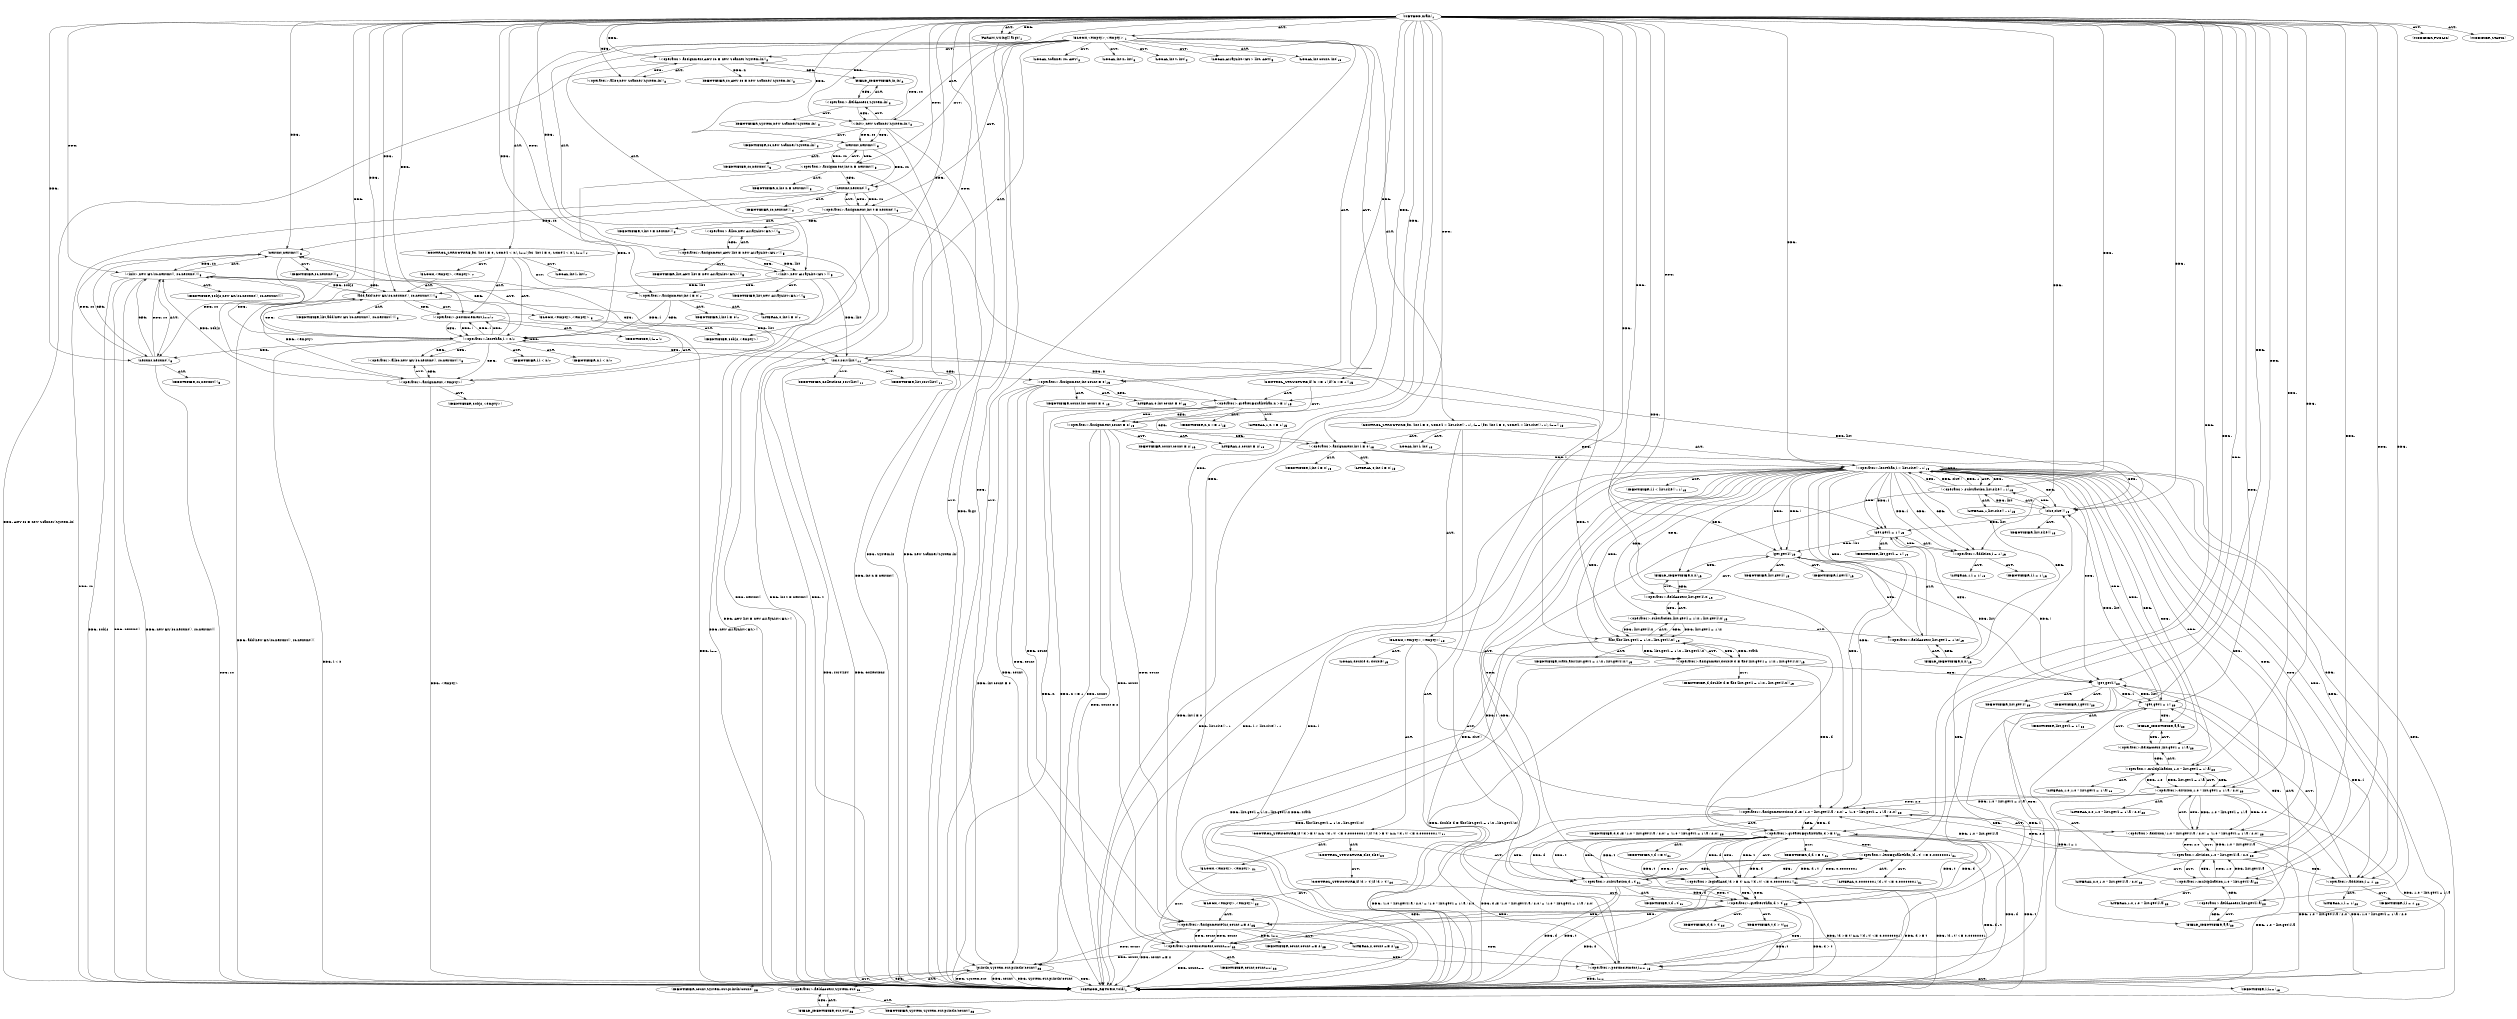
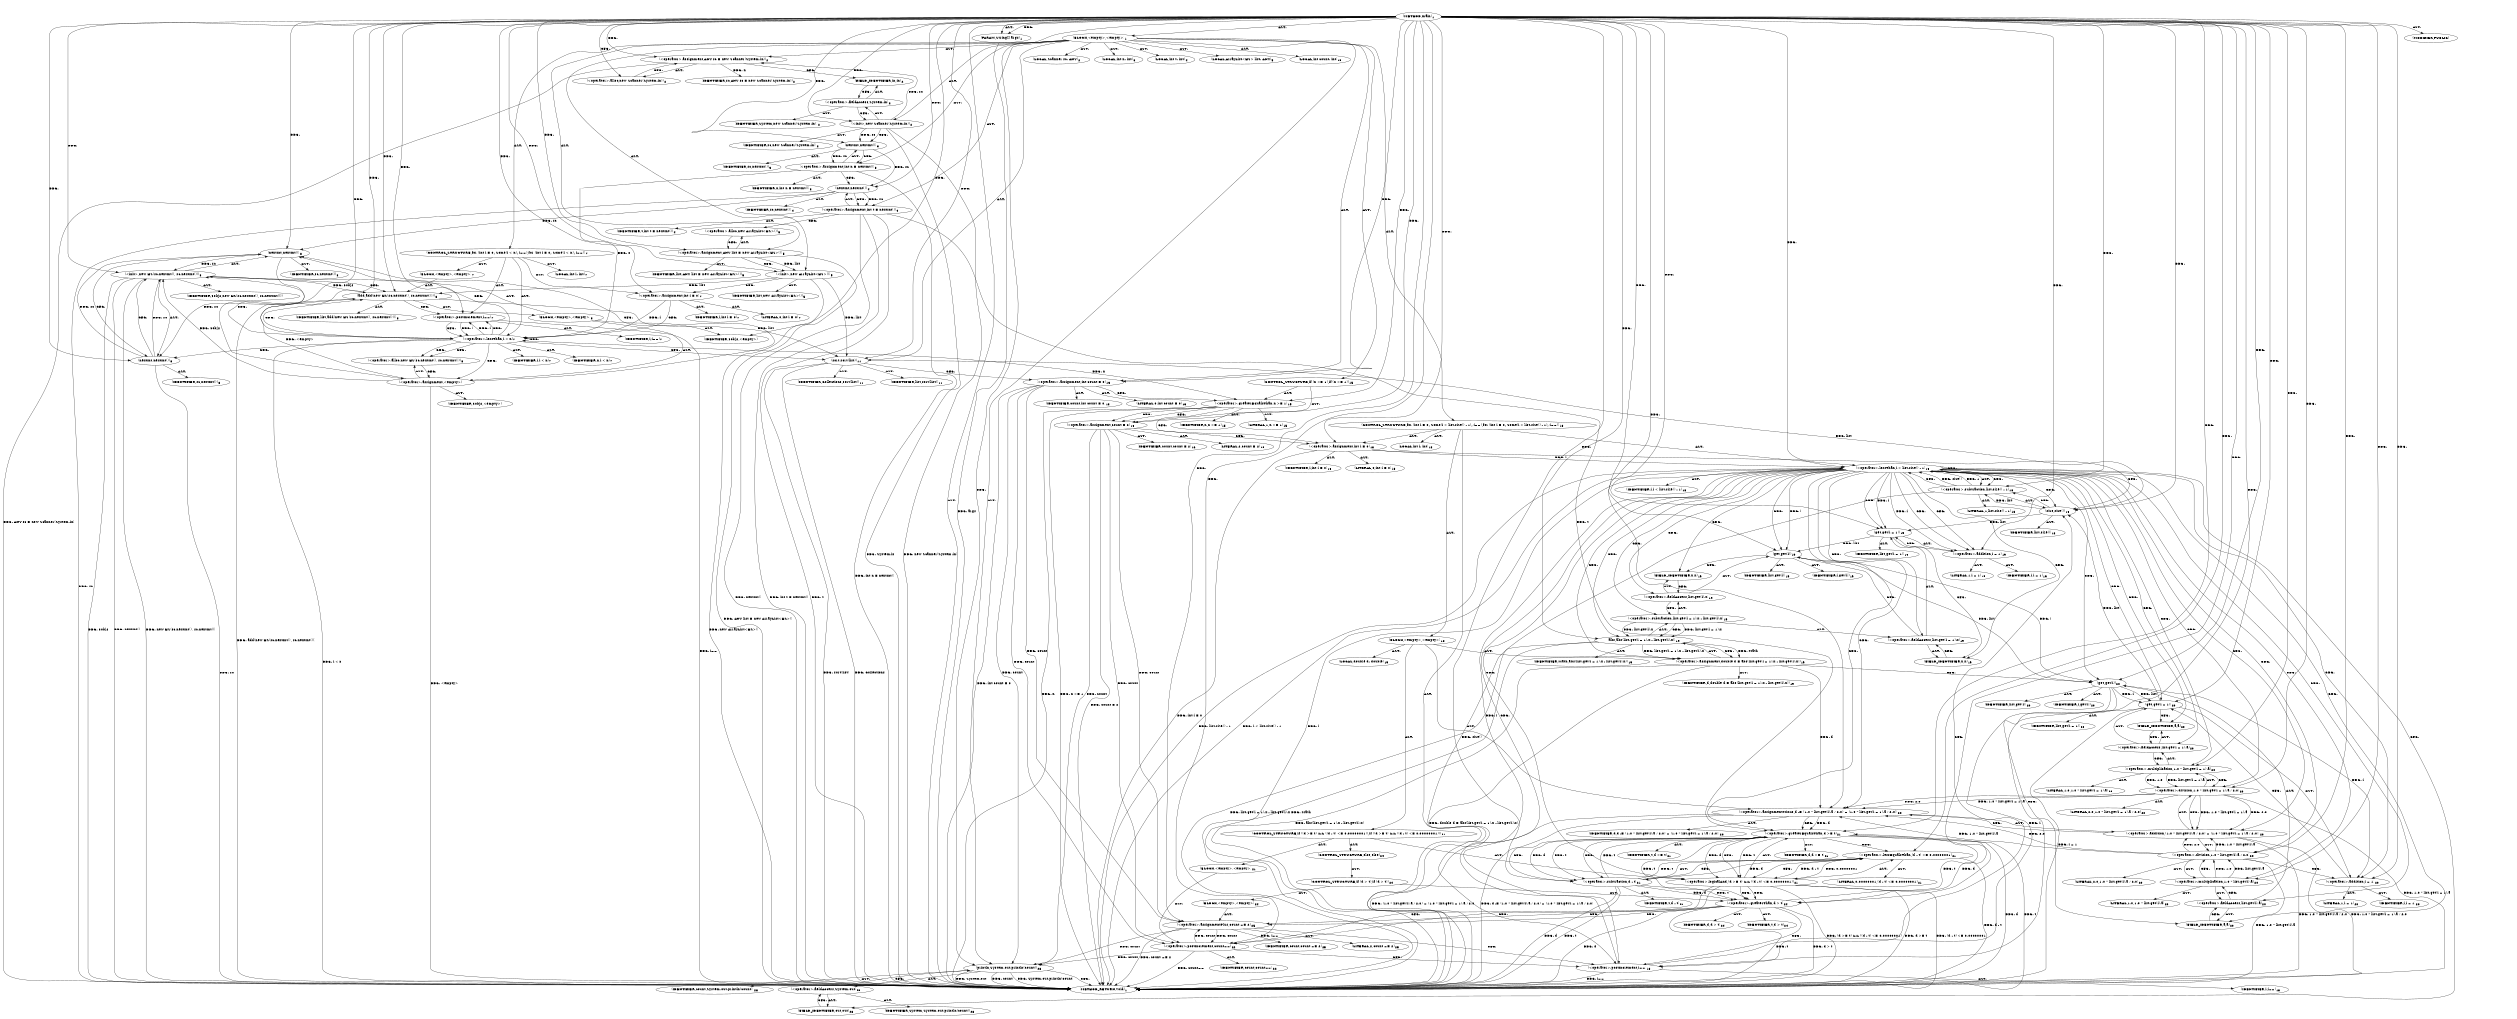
(2488, 38) -> none
(2062, 820) -> (2216, 893)
